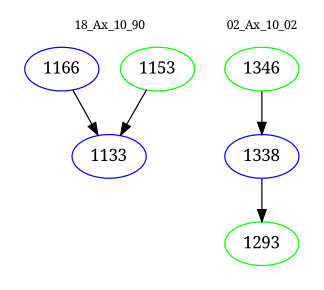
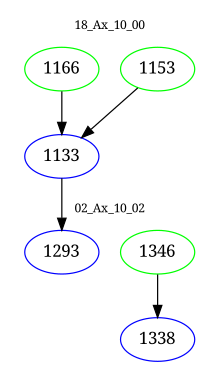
(110, 26) -> (110, 26)
(62, 69) -> (62, 69)
(262, 194) -> (62, 205)
(262, 244) -> (62, 252)
